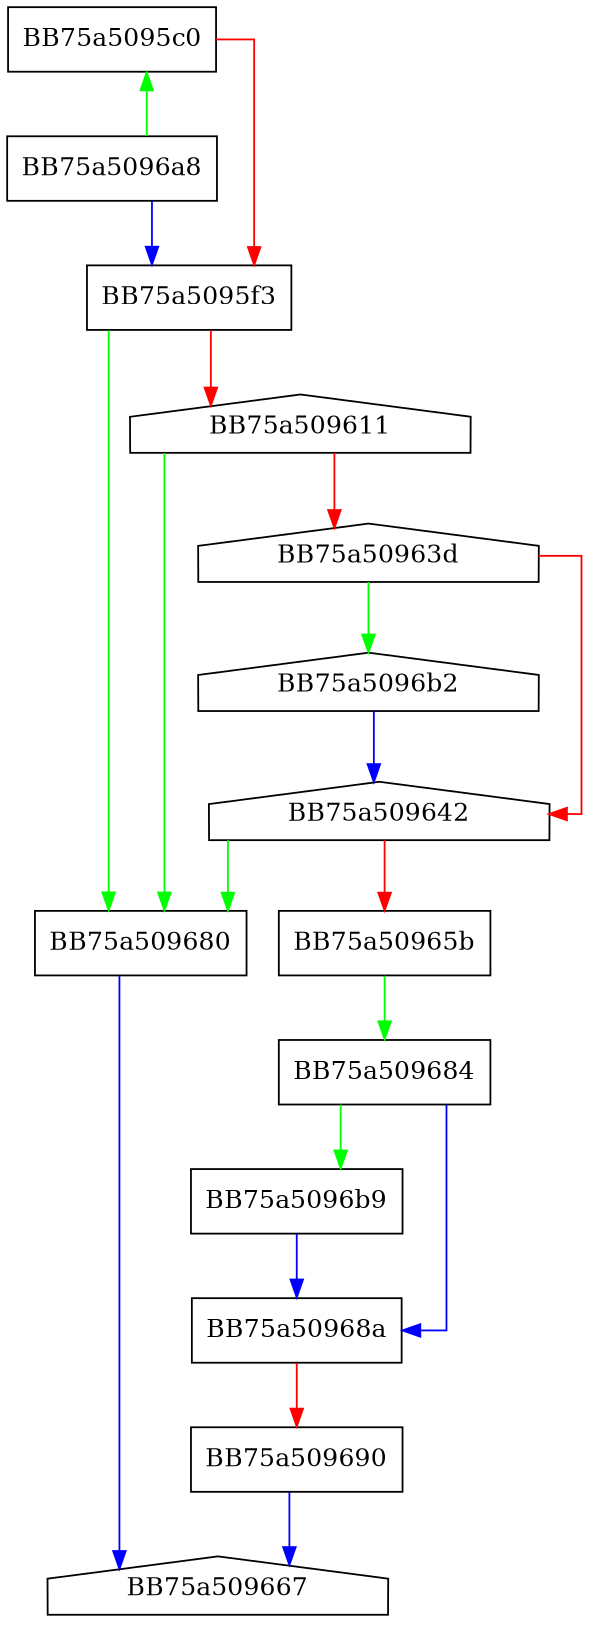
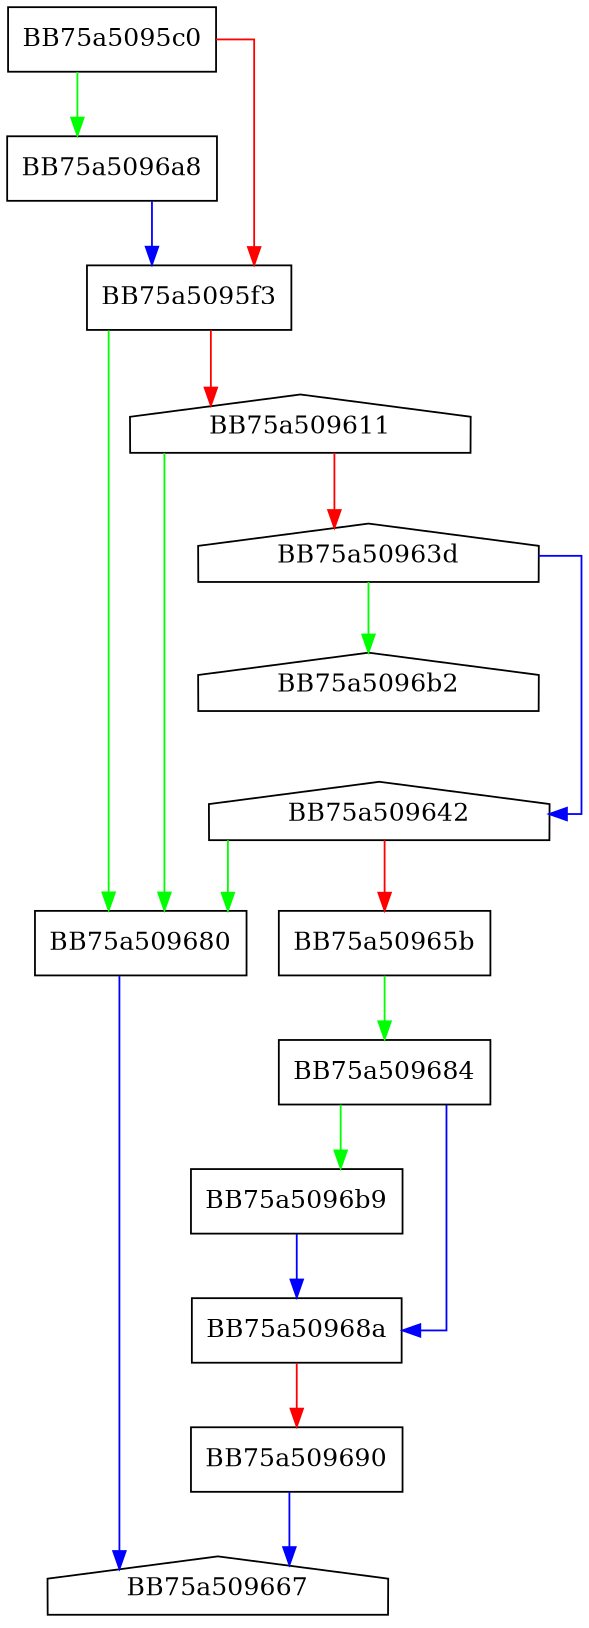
(147, 113) -> (77, 95)
(581, 671) -> (581, 671)
(374, 738) -> none
